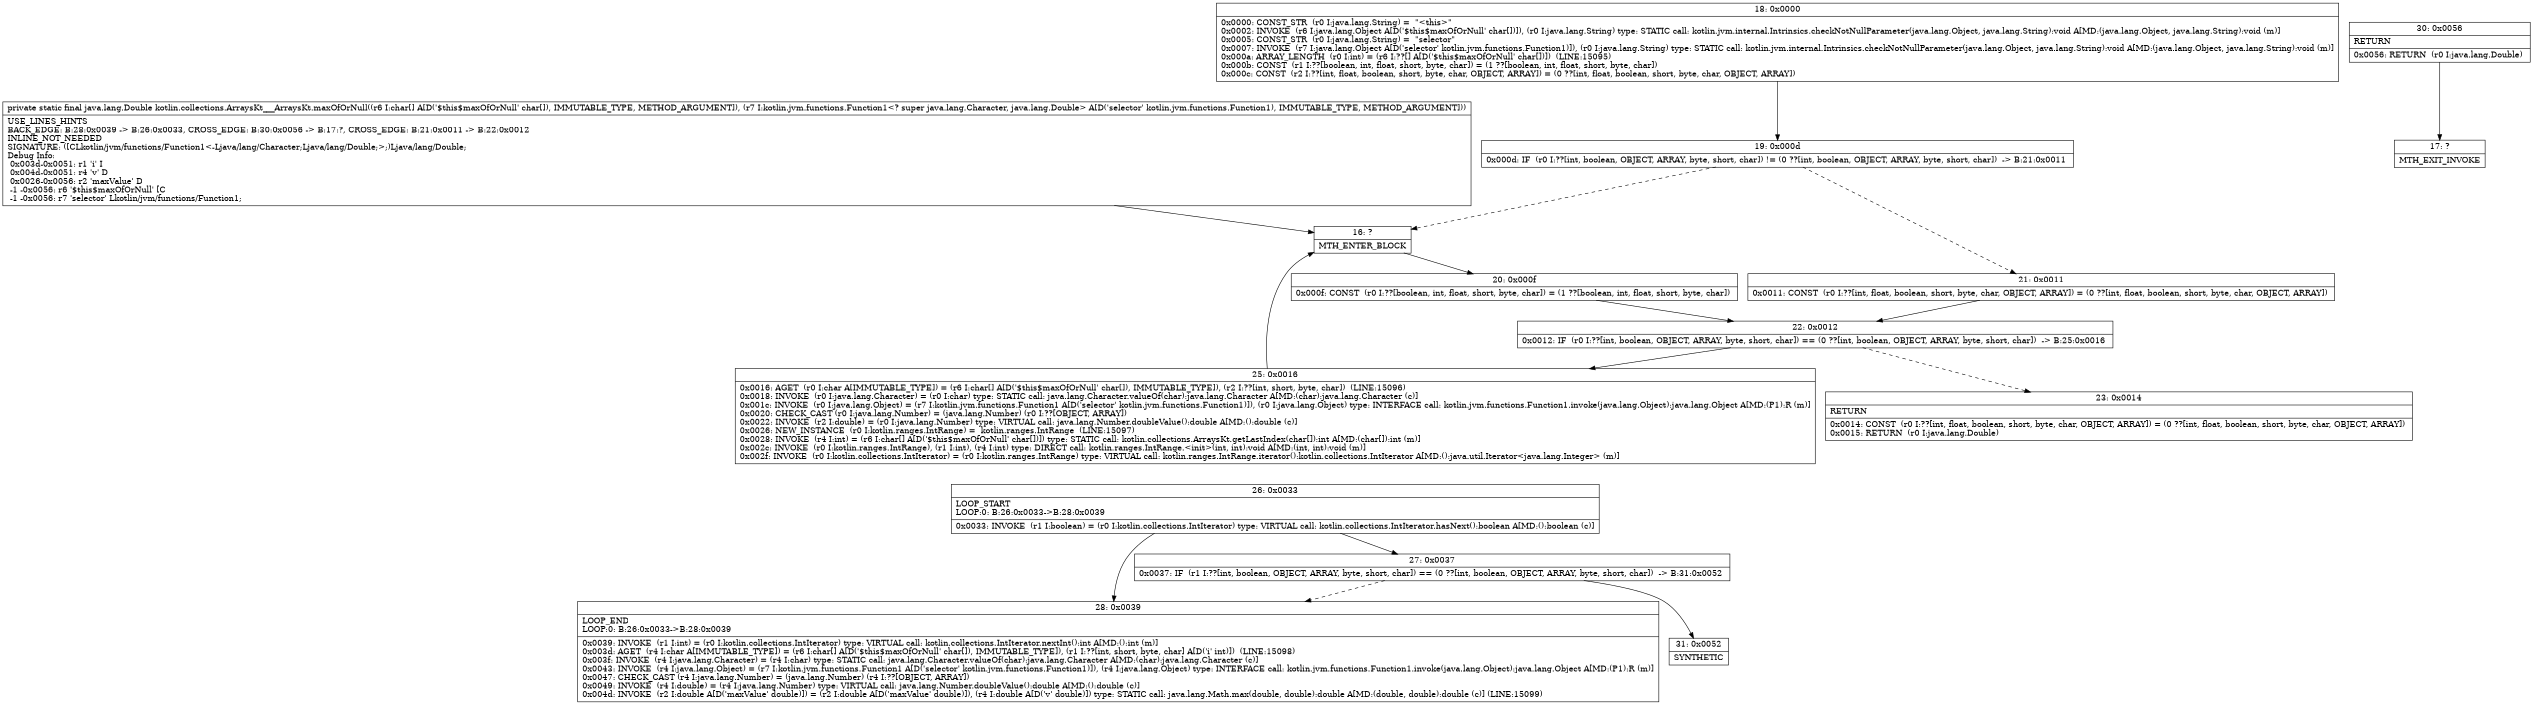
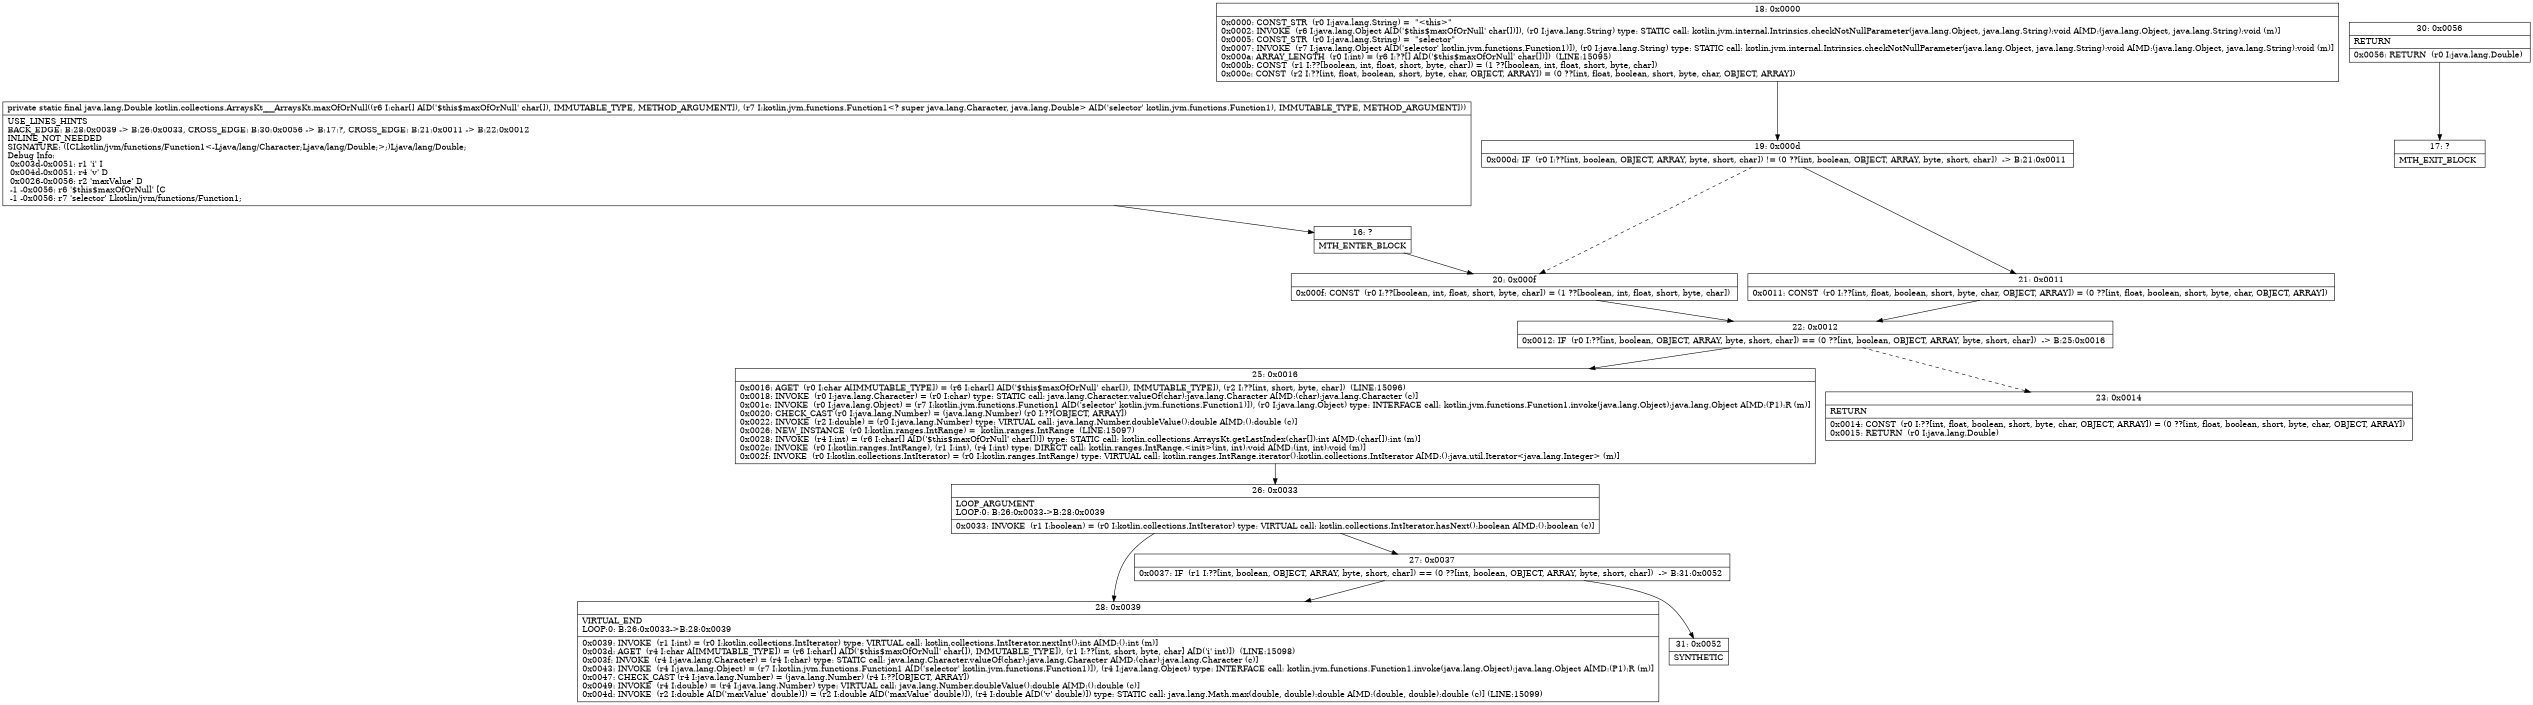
(2440, 160) -> (2438, 160)
(1566, 198) -> (1649, 219)
(1907, 219) -> (1907, 219)
(1272, 305) -> (1275, 471)
(983, 504) -> (995, 504)
(1348, 590) -> (1348, 590)
(606, 621) -> (613, 621)
